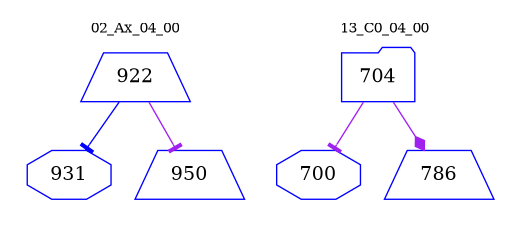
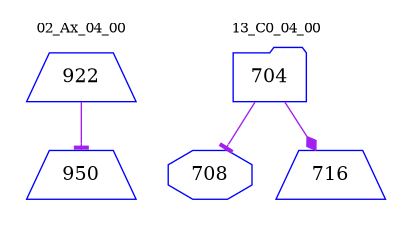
(69, 175) -> none
(319, 175) -> (210, 175)
(439, 175) -> (331, 175)
